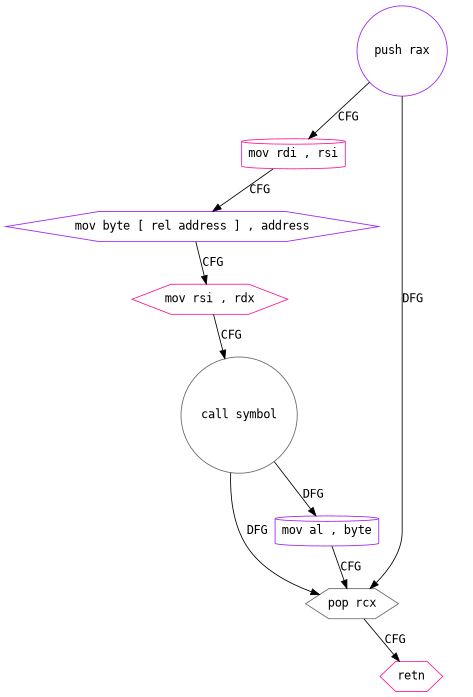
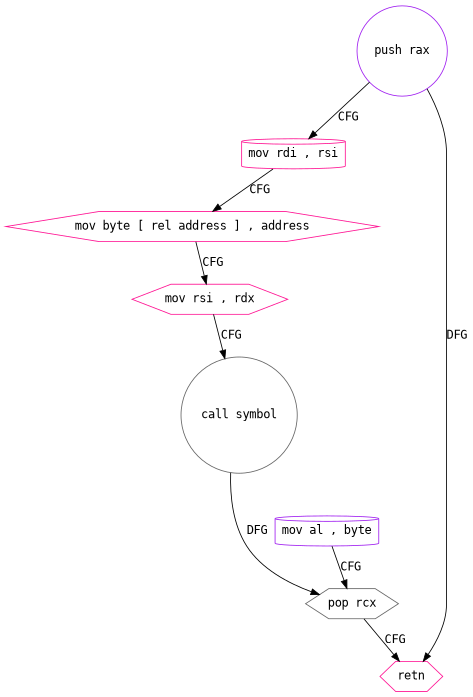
(192, 227) -> (192, 227)
(402, 343) -> (446, 372)
(292, 485) -> none
